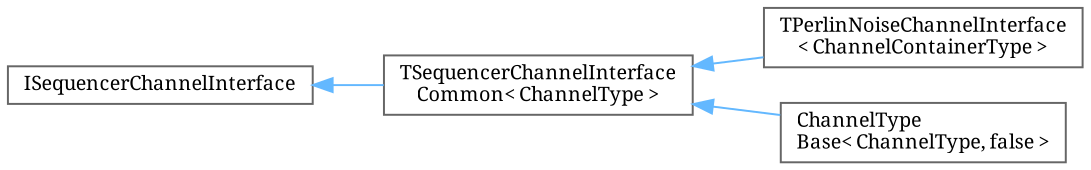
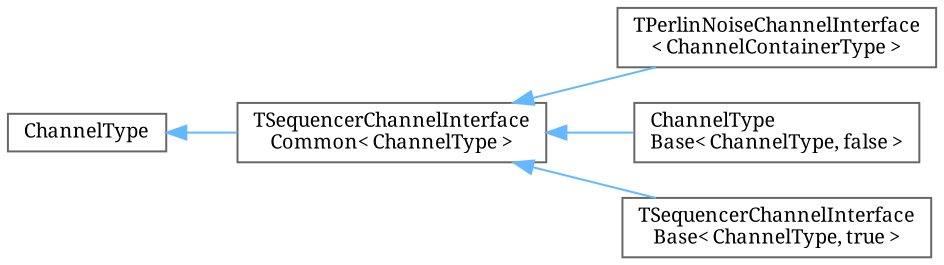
(160, 85) -> (87, 133)
none -> (777, 228)
